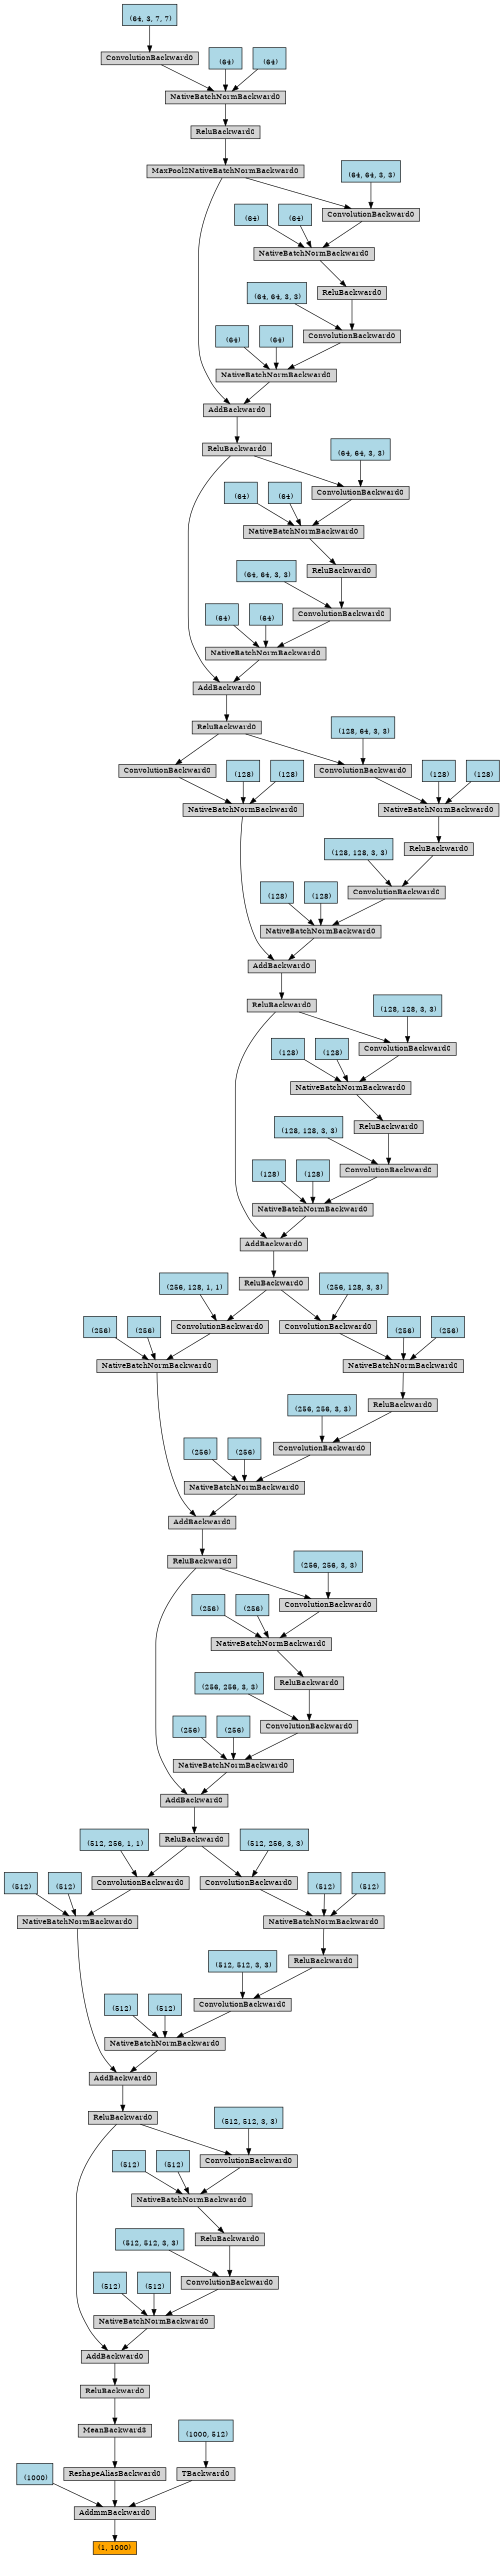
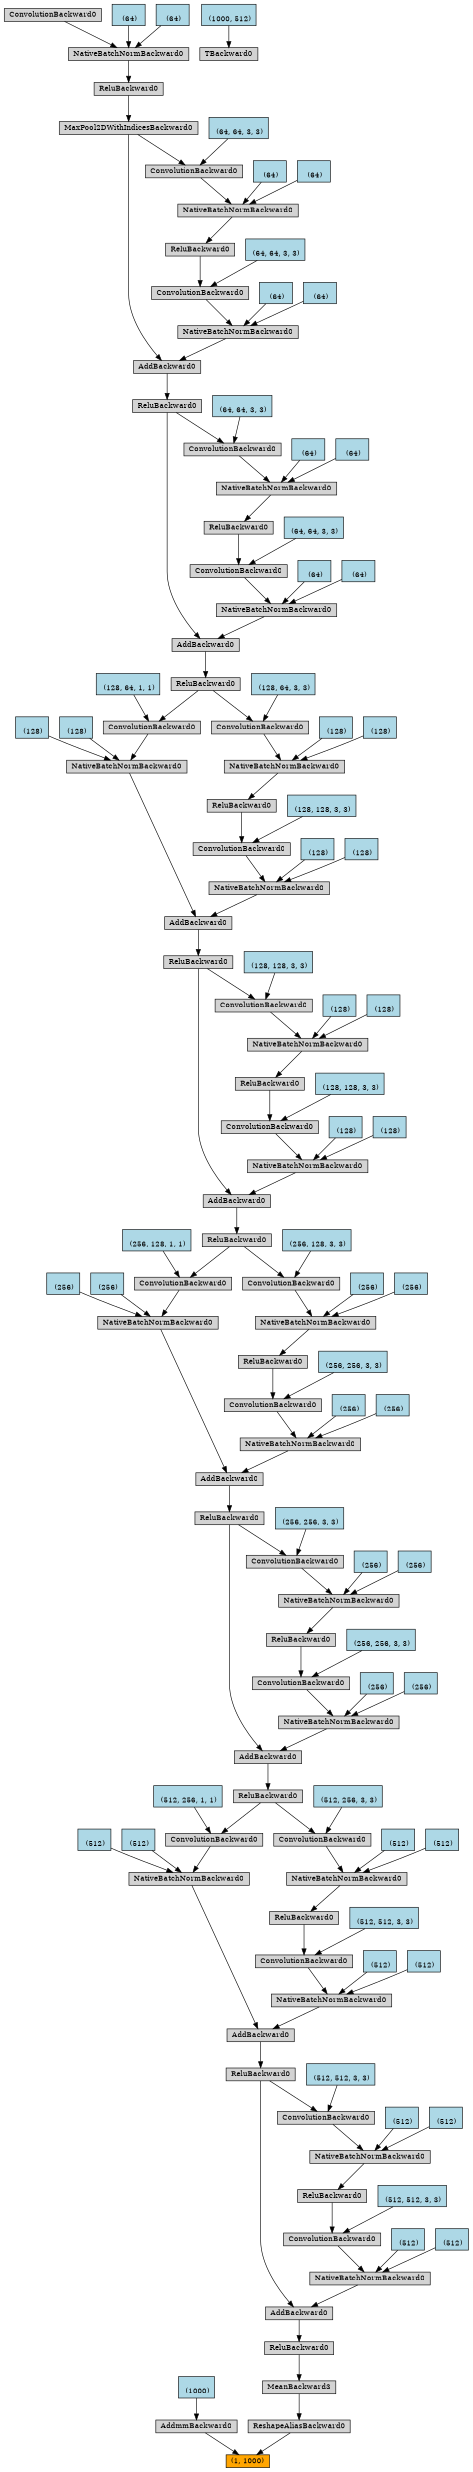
(150, 15) -> none
(226, 171) -> (129, 128)
none -> (128, 684)
(115, 2490) -> (276, 2442)
(163, 2492) -> none
